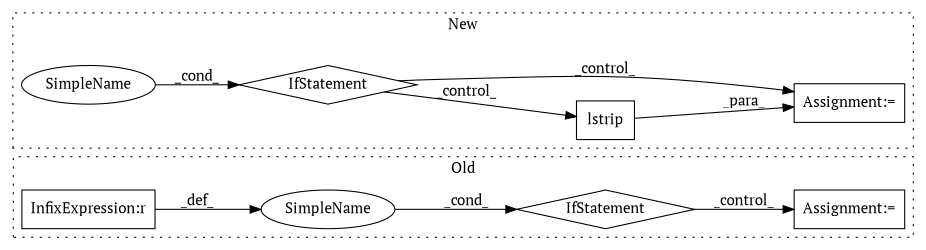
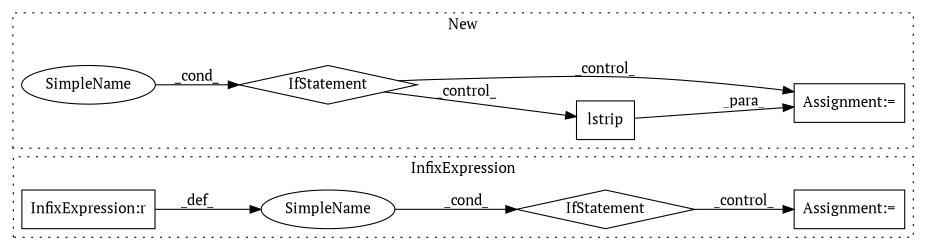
(463, 169) -> (463, 169)
